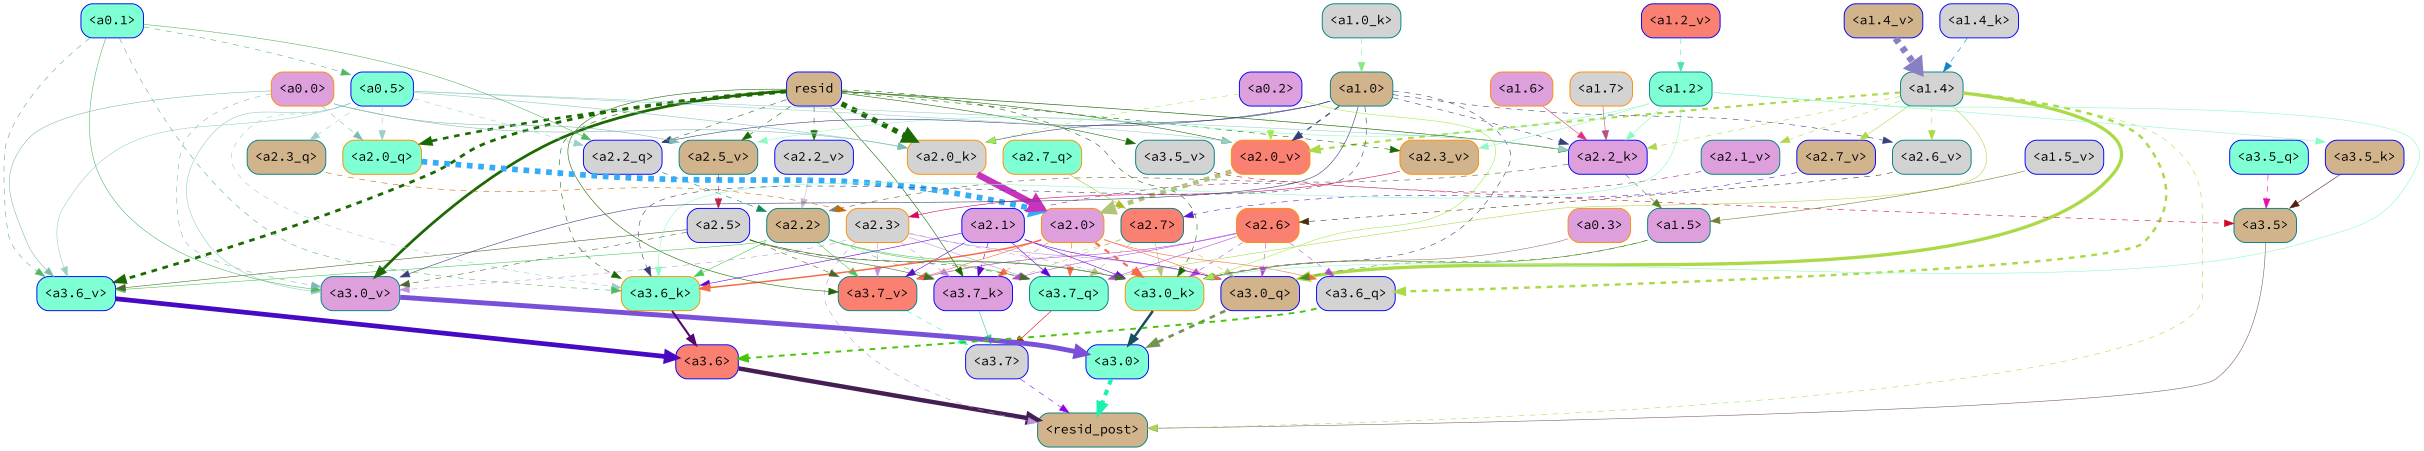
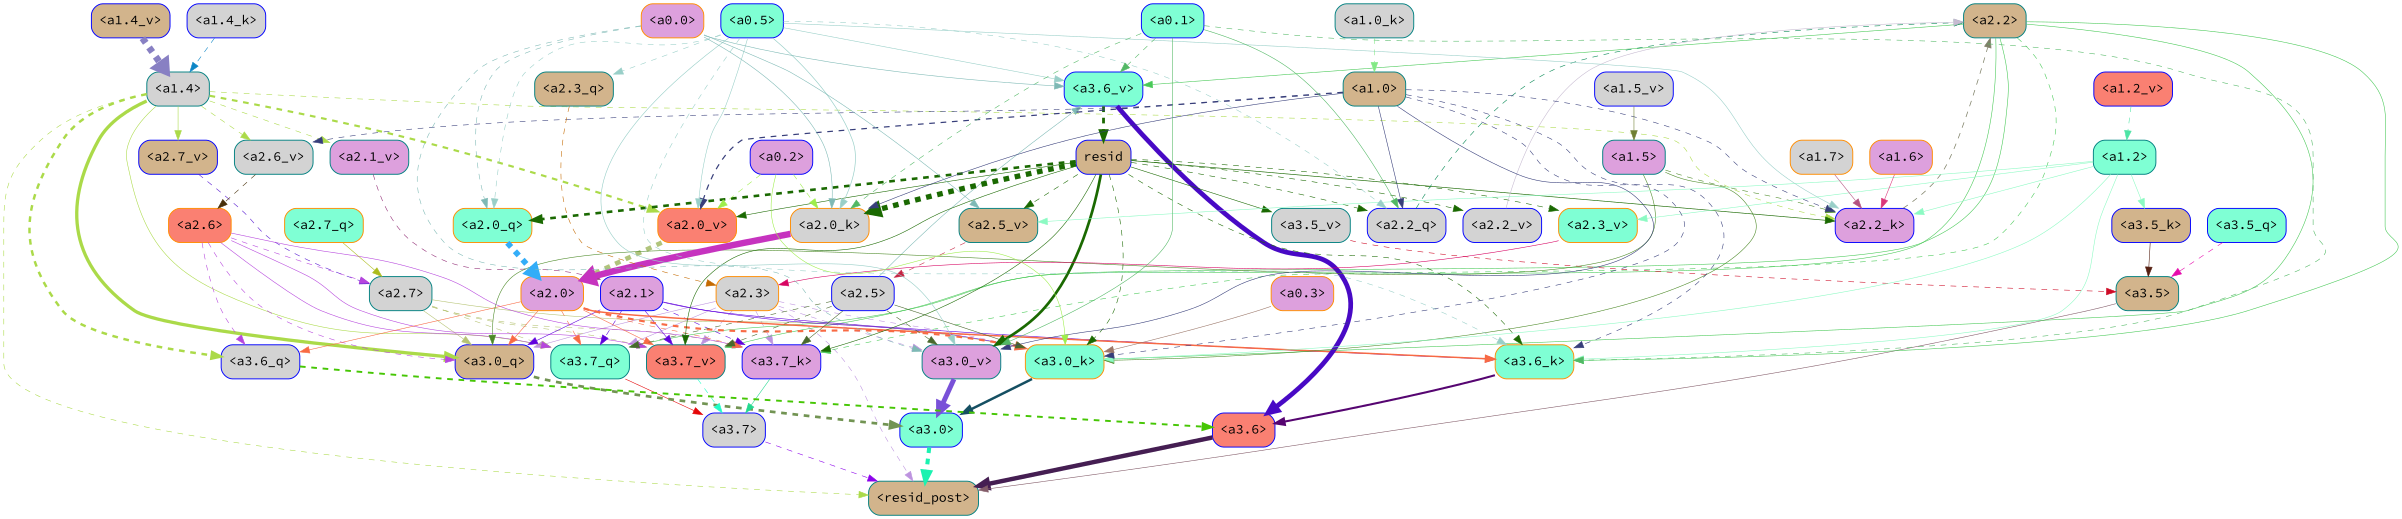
(243, 47) -> (1001, 104)
(465, 154) -> (1104, 120)
(1439, 157) -> (1598, 225)
(1640, 188) -> (1766, 195)
(1152, 225) -> (401, 294)
(1229, 251) -> (289, 257)
(1028, 256) -> (613, 324)
(1202, 257) -> (444, 325)
(406, 259) -> (934, 223)
(1479, 261) -> (893, 254)
